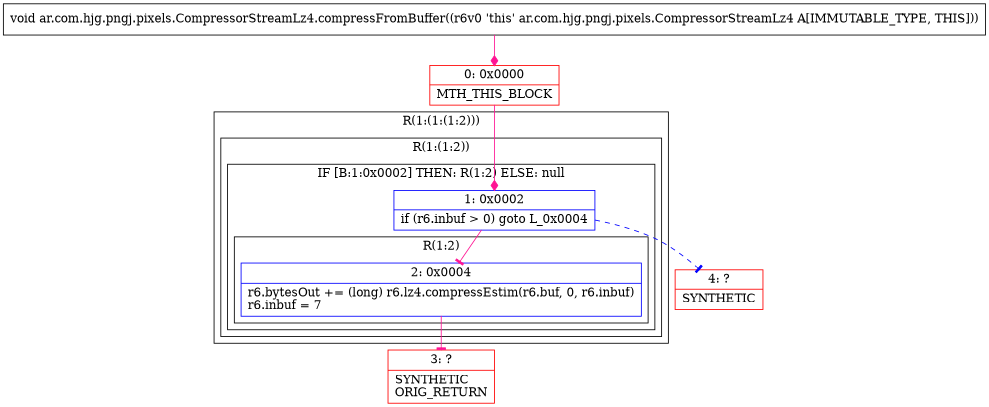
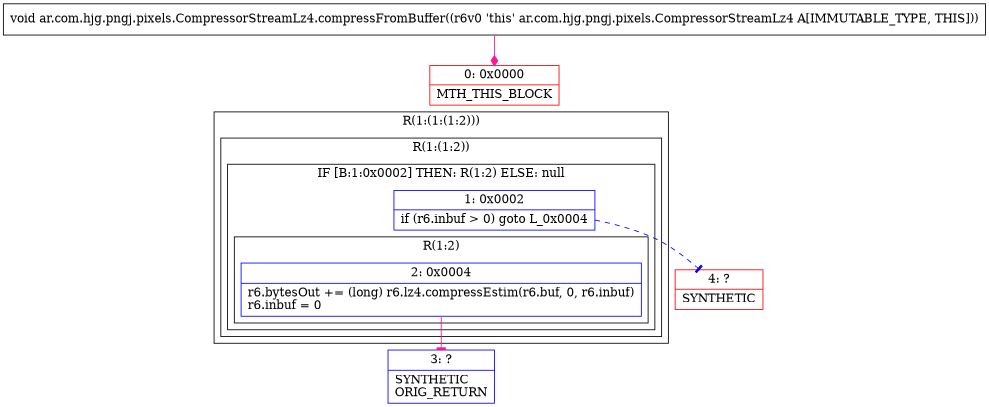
(494, 144) -> none
(471, 245) -> none
(285, 306) -> (285, 306)
(441, 377) -> (441, 377)
